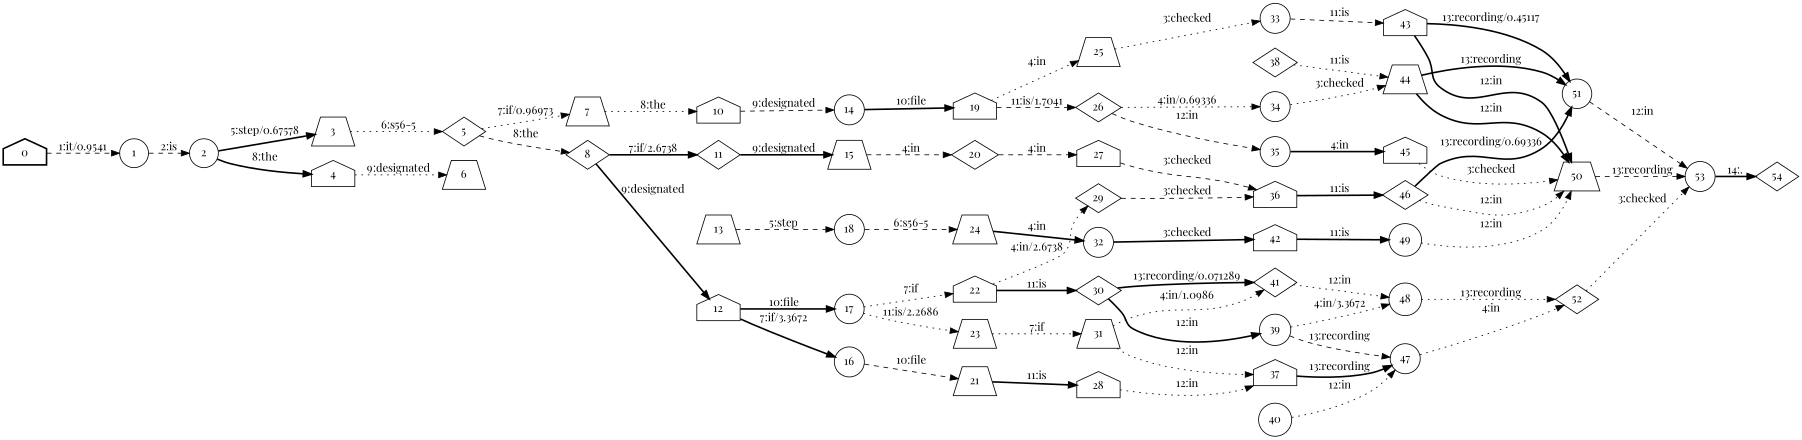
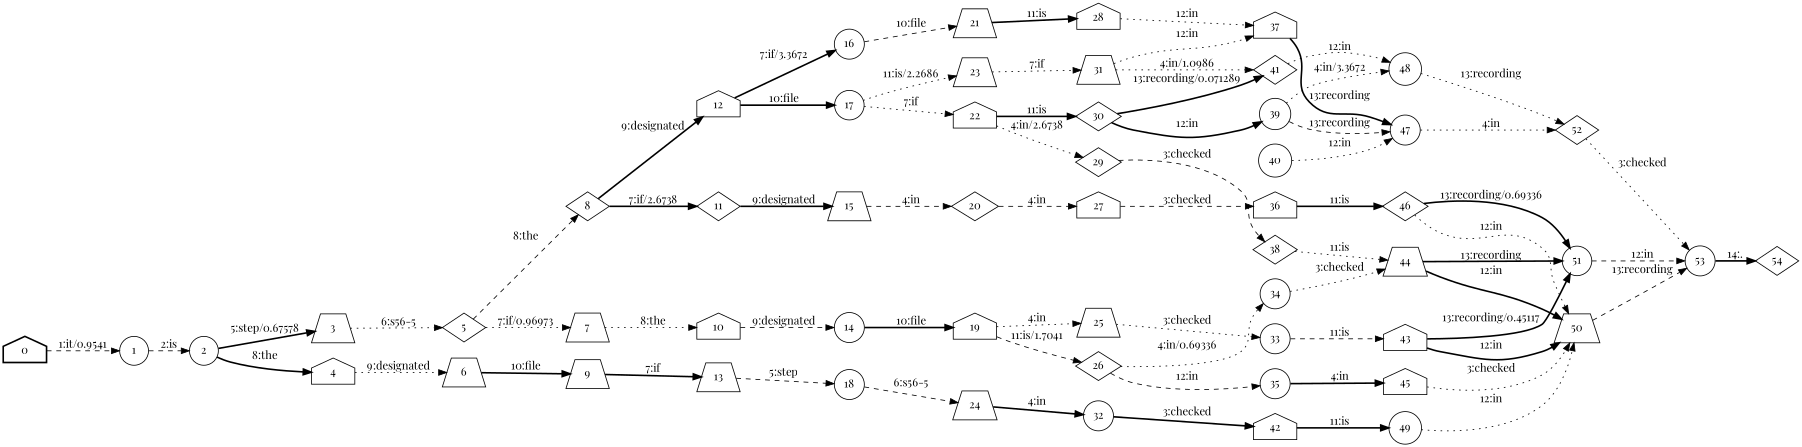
(1183, 198) -> (1207, 172)
none -> (588, 374)
